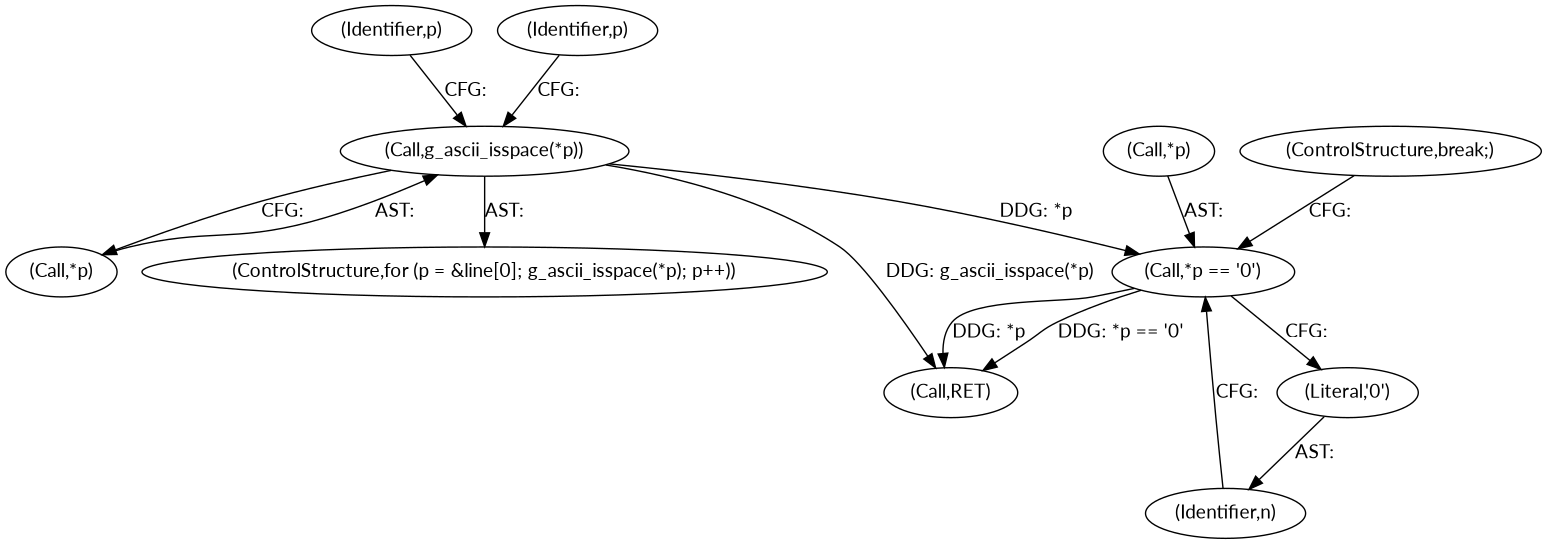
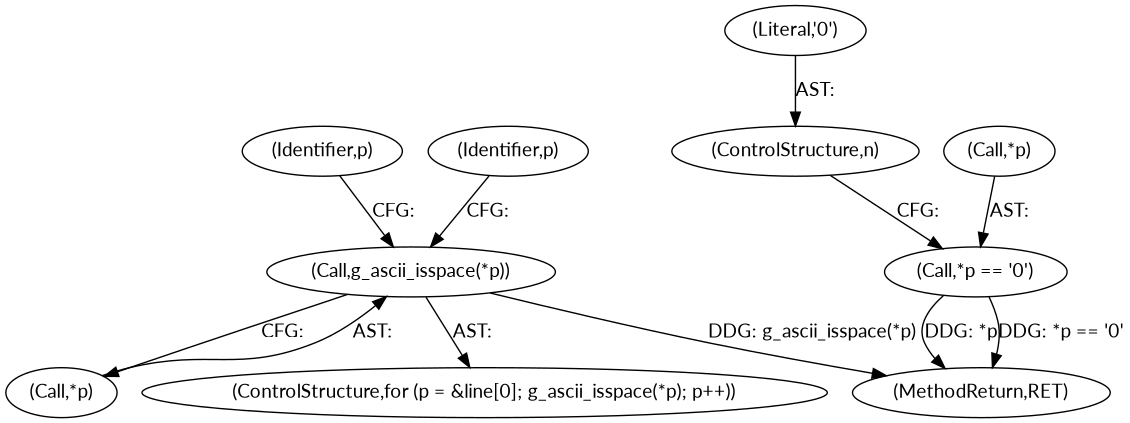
(1391, 151) -> none
(869, 197) -> none
(1271, 328) -> none
(951, 393) -> (981, 393)
(1226, 513) -> (795, 151)
